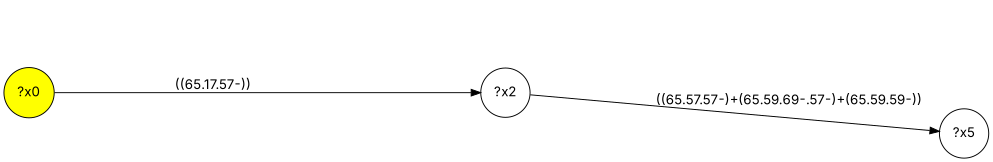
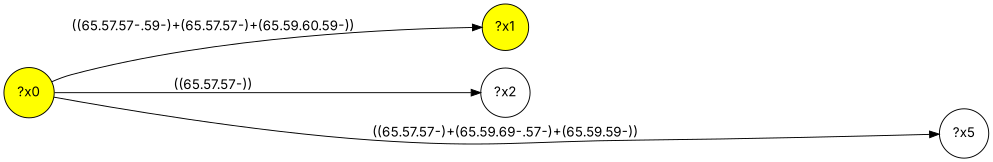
none -> (505, 27)
(213, 86) -> (213, 86)
(730, 113) -> (490, 144)
